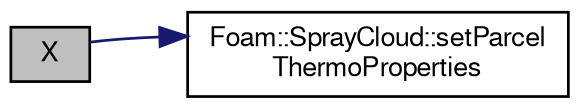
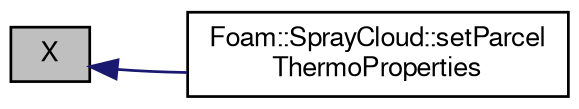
(125, 39) -> (152, 71)
